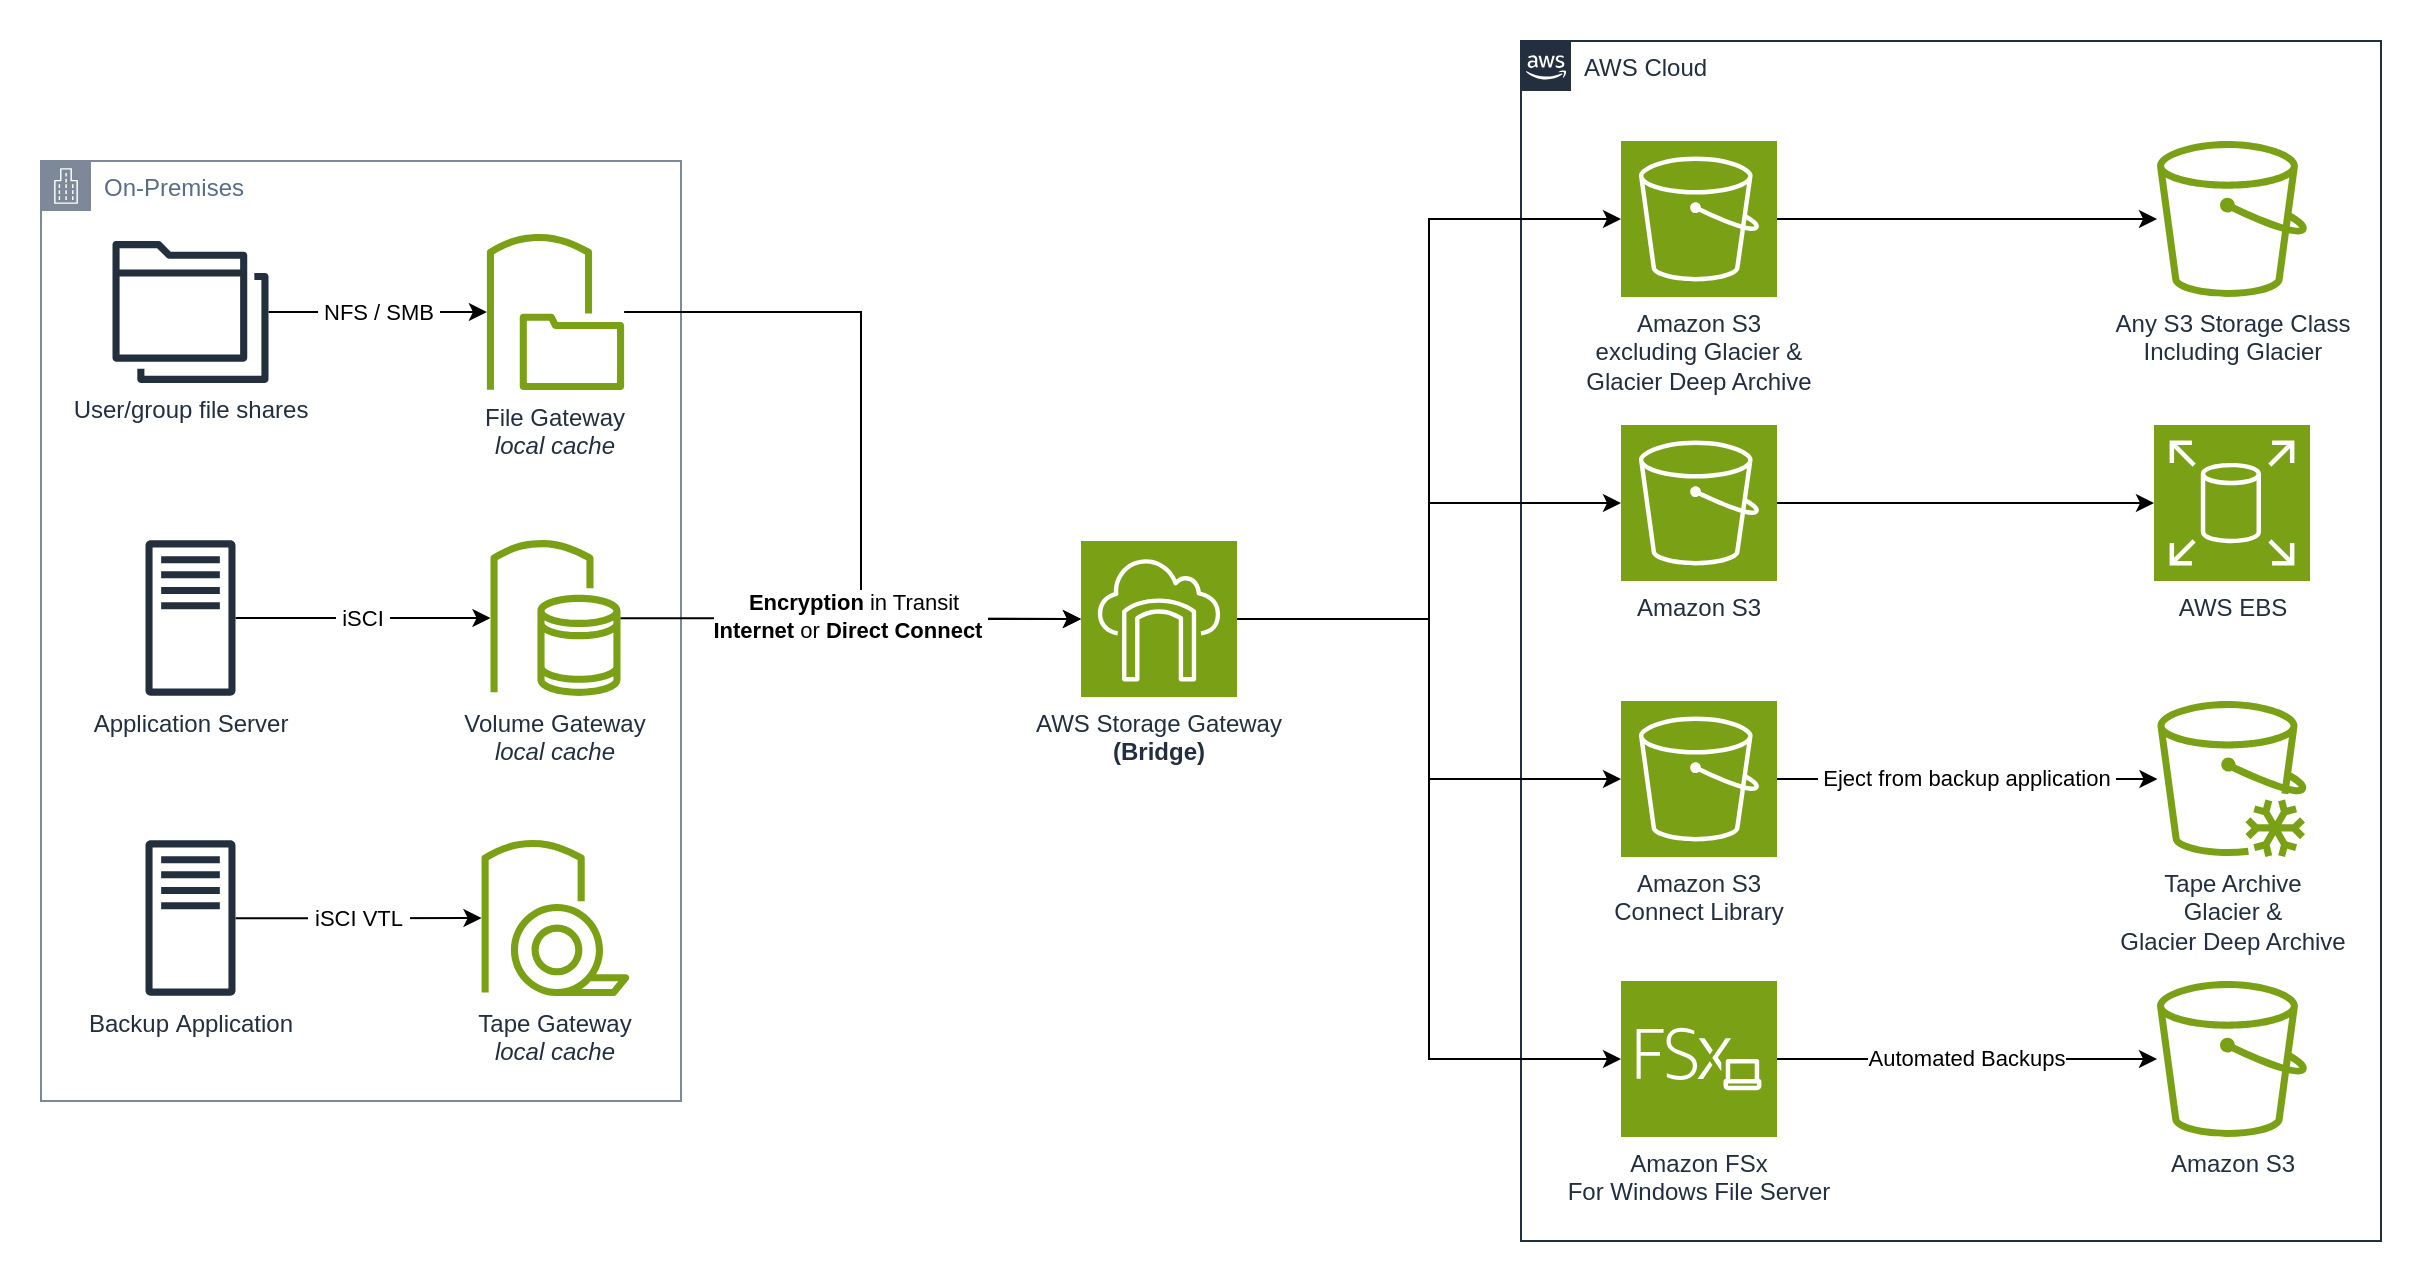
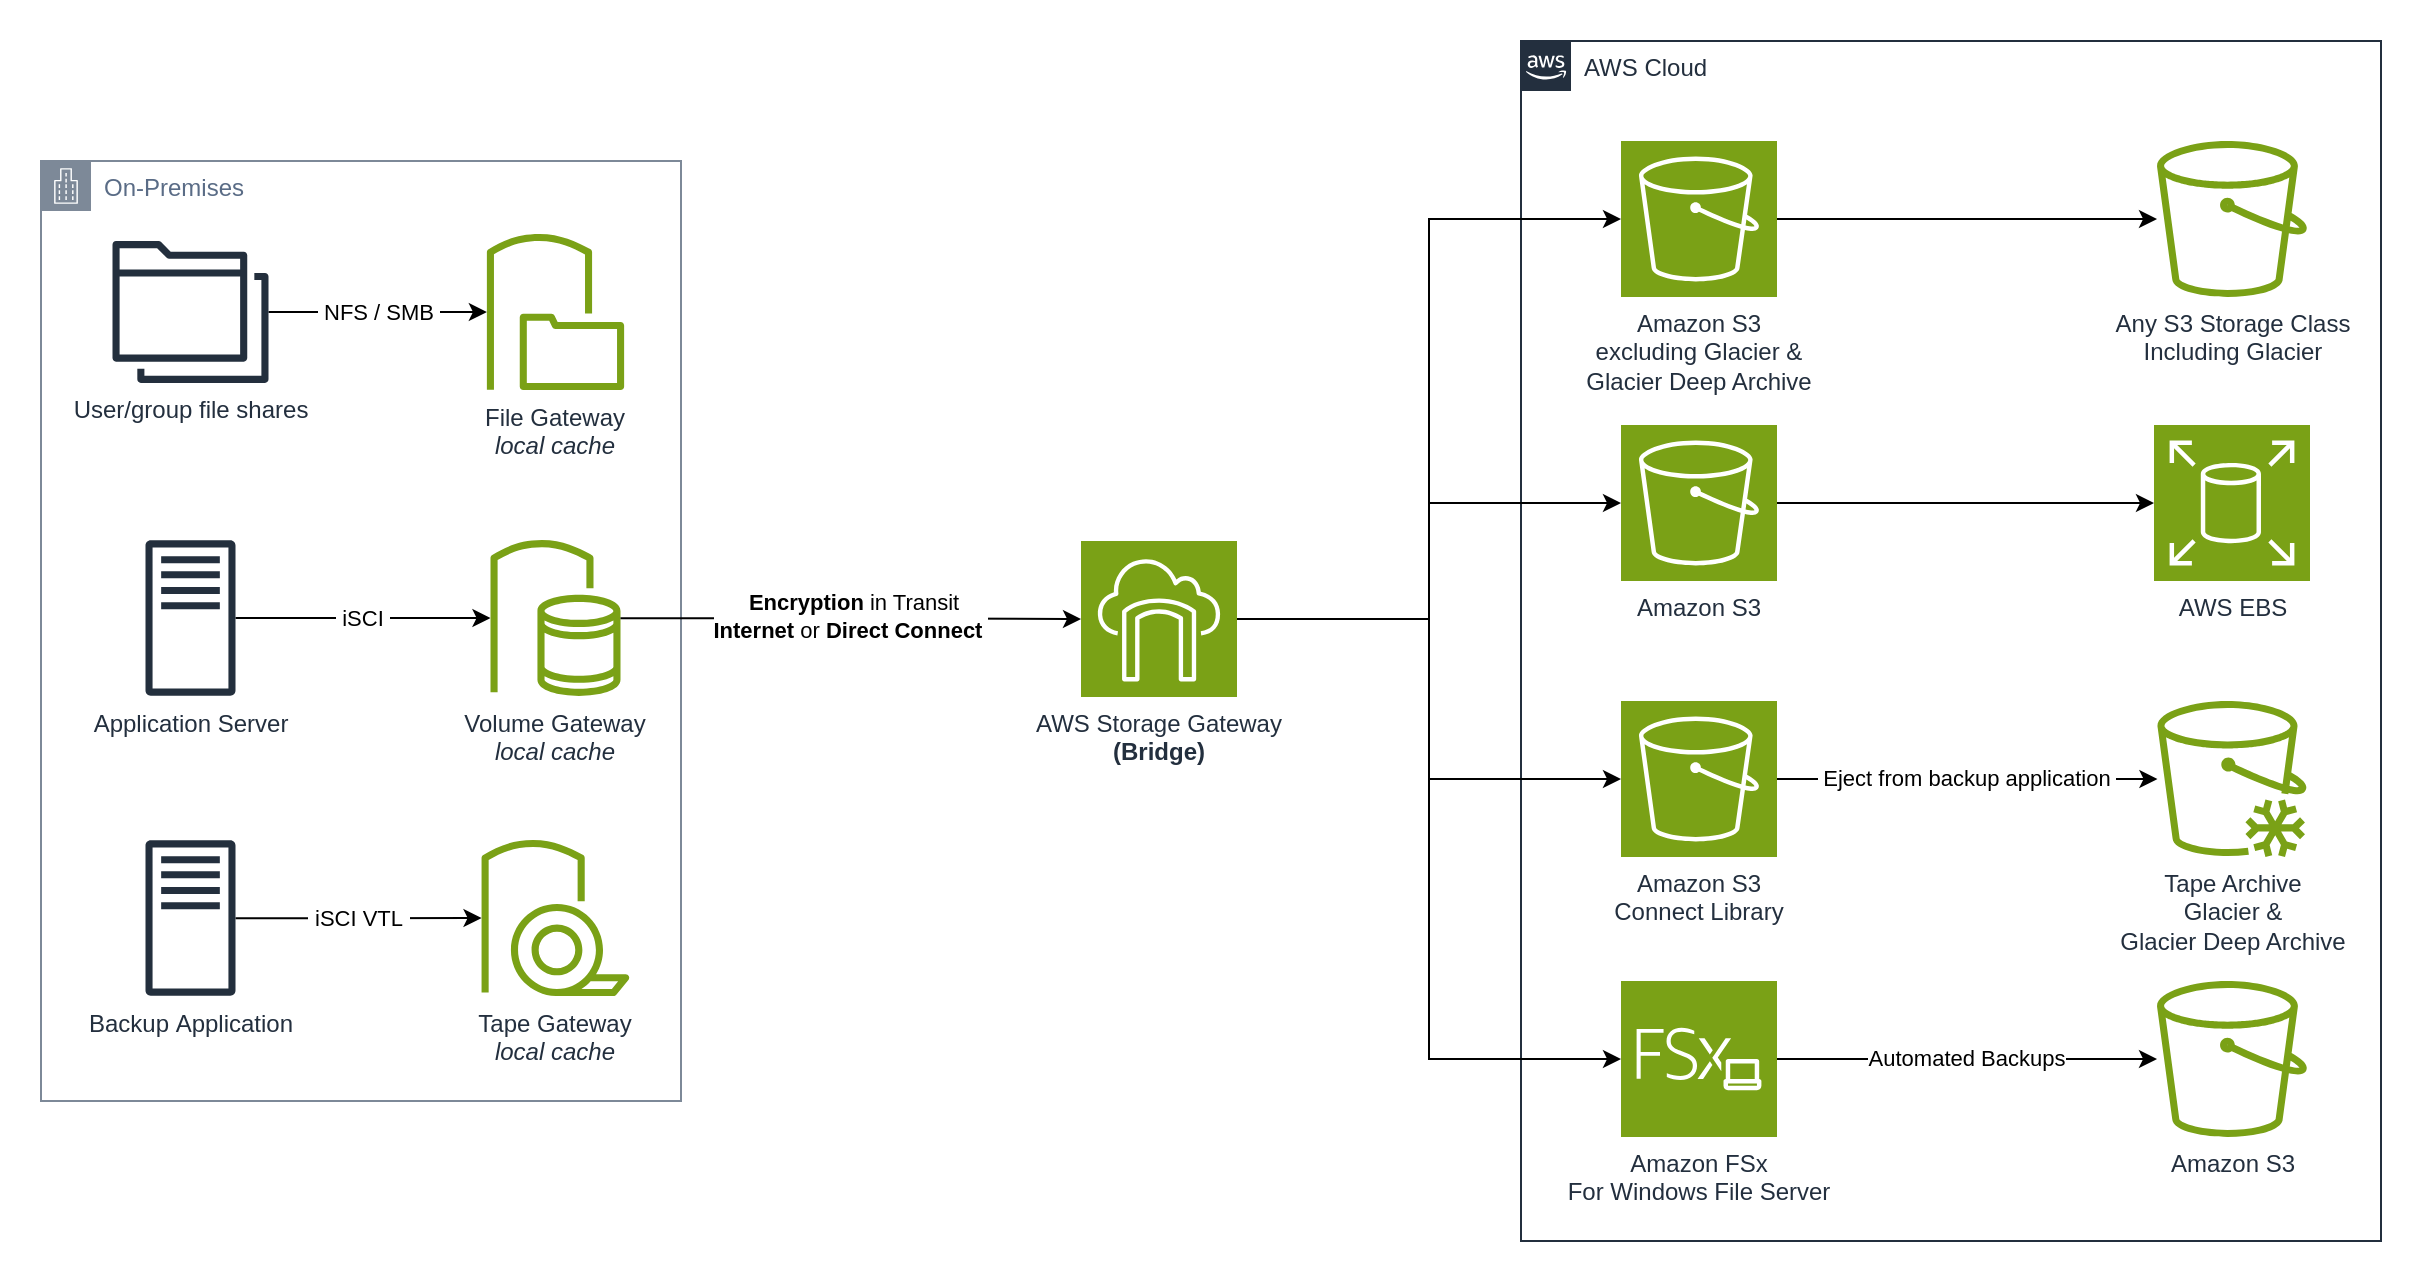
(861, 333) -> none
